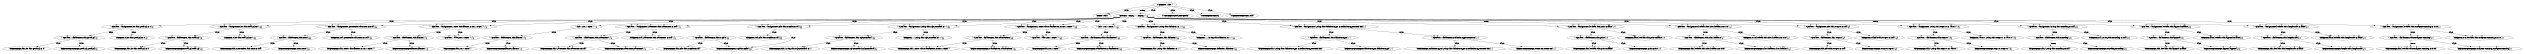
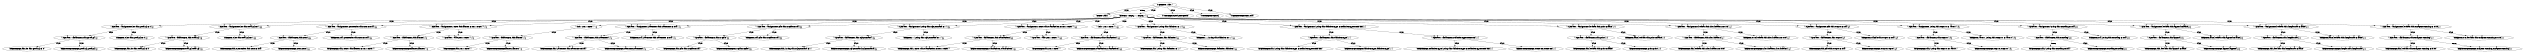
(1487, 21) -> (1487, 21)
(1876, 21) -> (1876, 21)
(2413, 43) -> (2413, 43)
(2455, 43) -> (2455, 43)
(779, 44) -> (745, 32)
